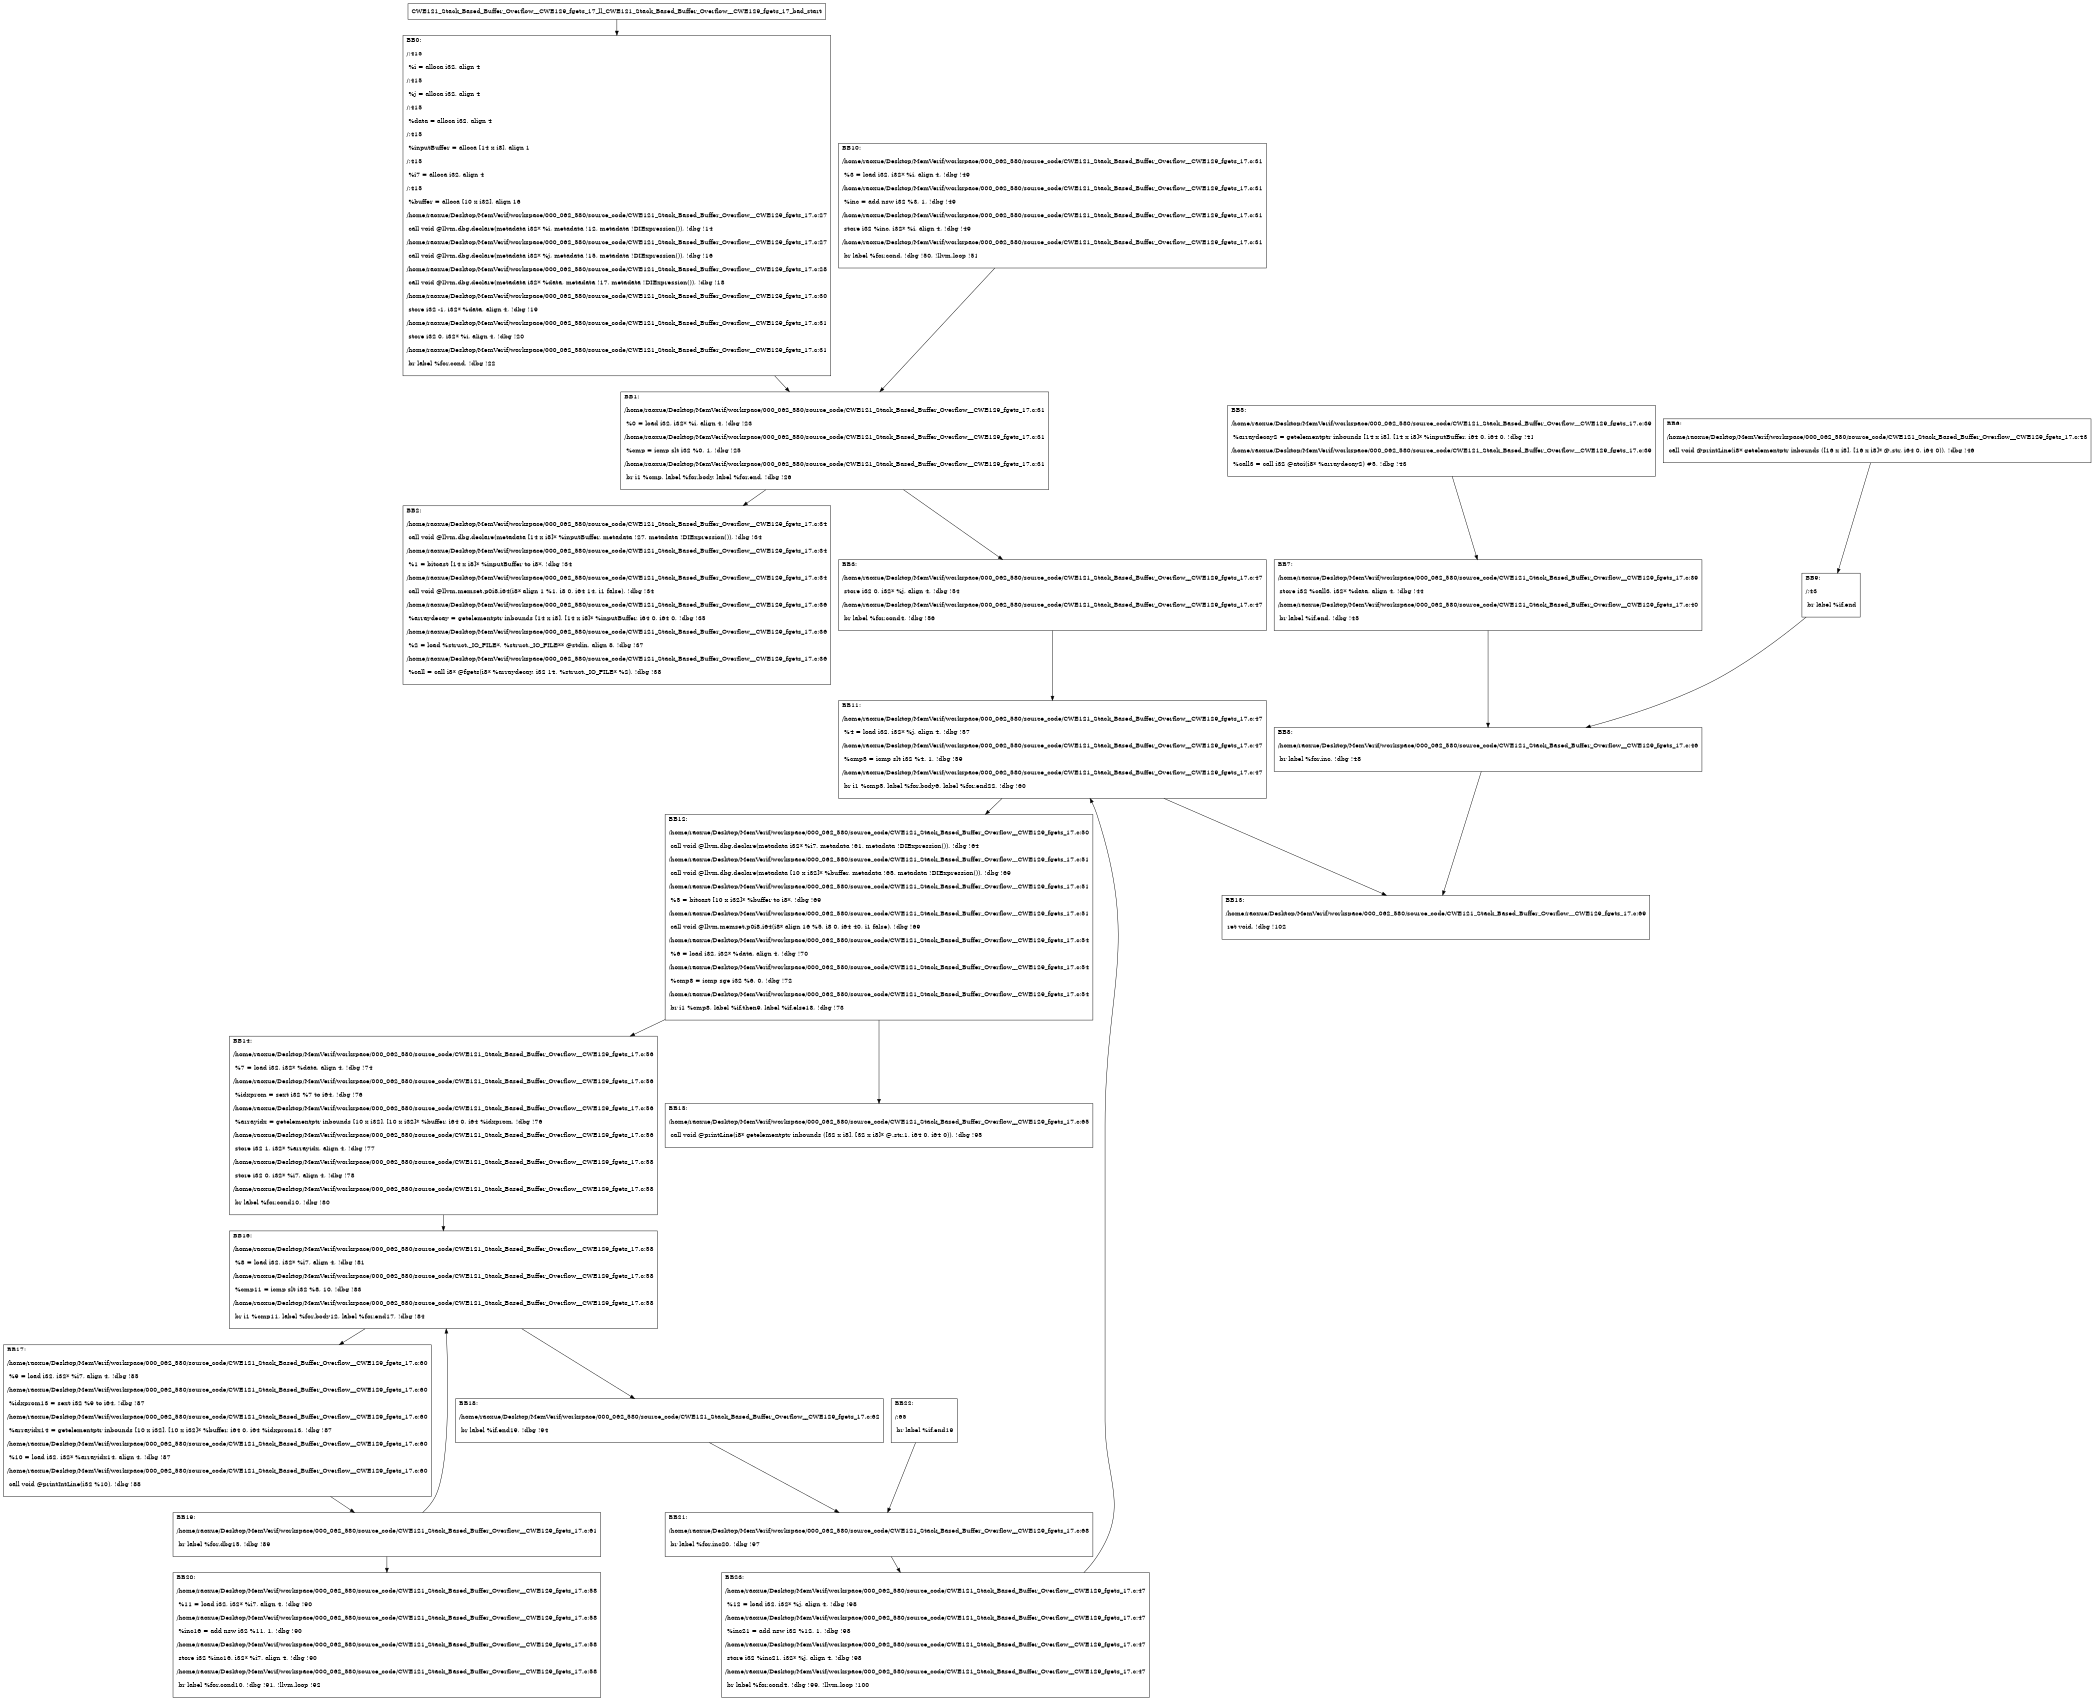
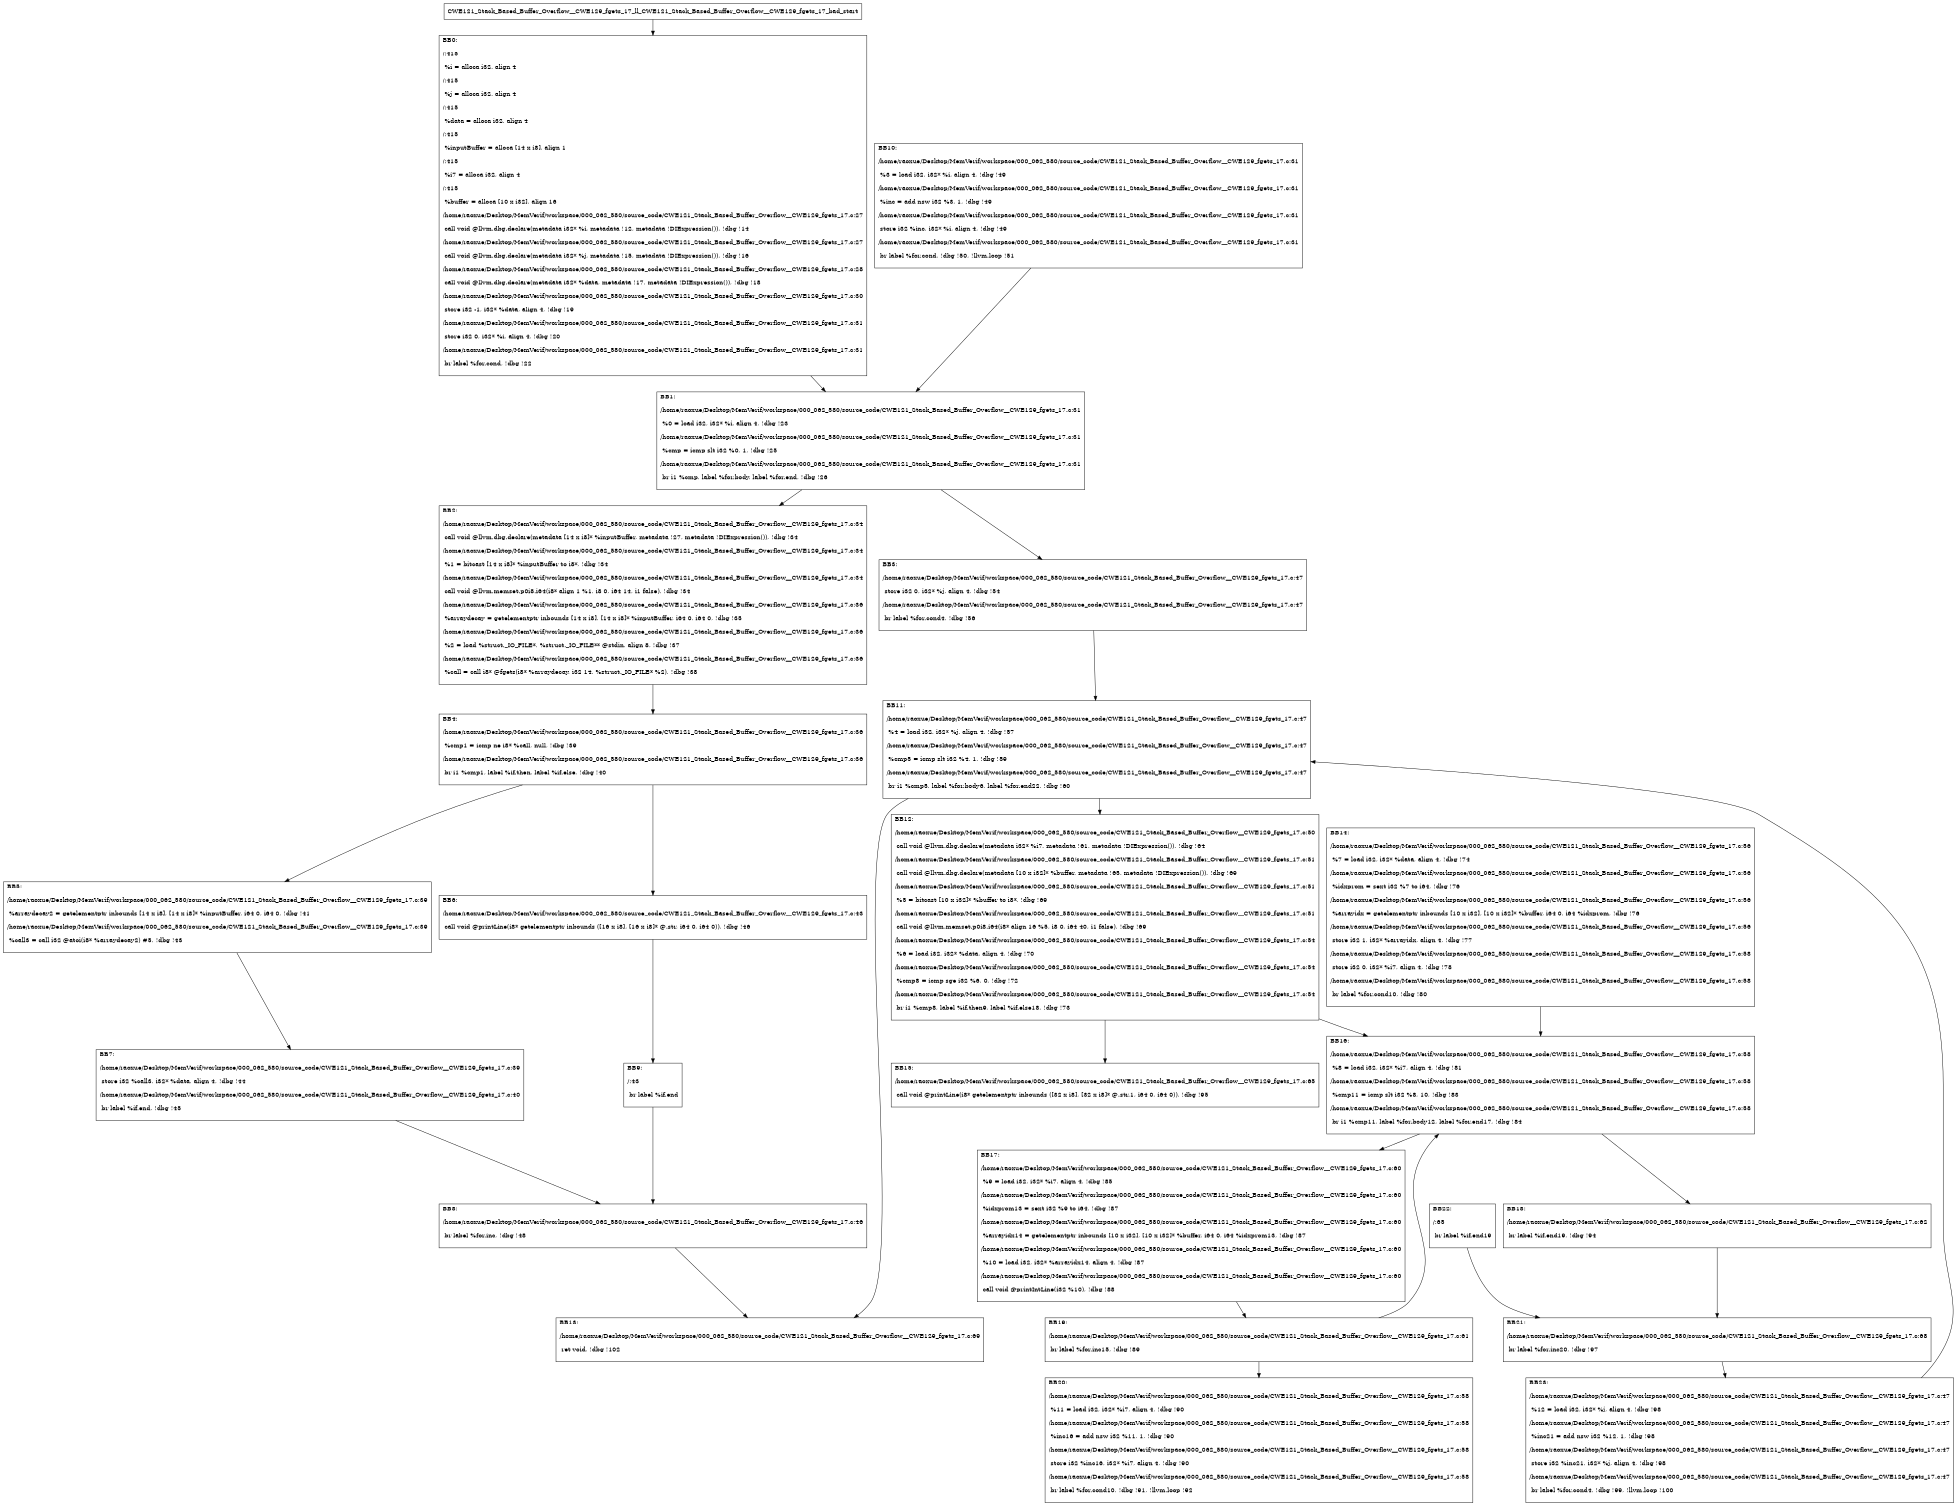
none -> (653, 749)
(650, 1027) -> (1341, 1027)
(224, 1544) -> (1094, 1350)
